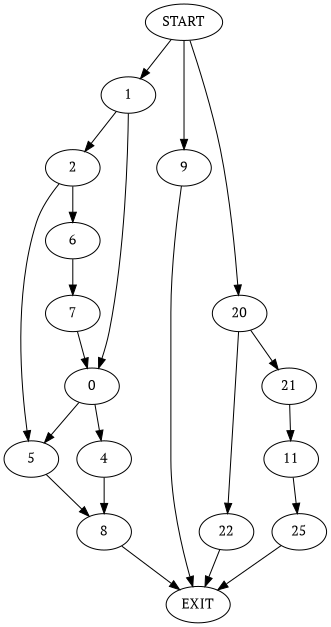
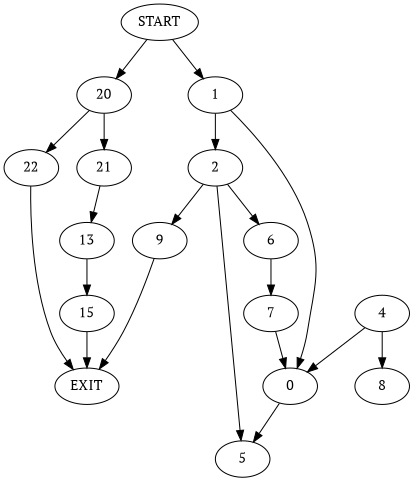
(184, 90) -> (191, 200)
(97, 417) -> (340, 347)
(291, 459) -> (87, 241)
(64, 492) -> none
(299, 532) -> (87, 313)
(147, 565) -> none
